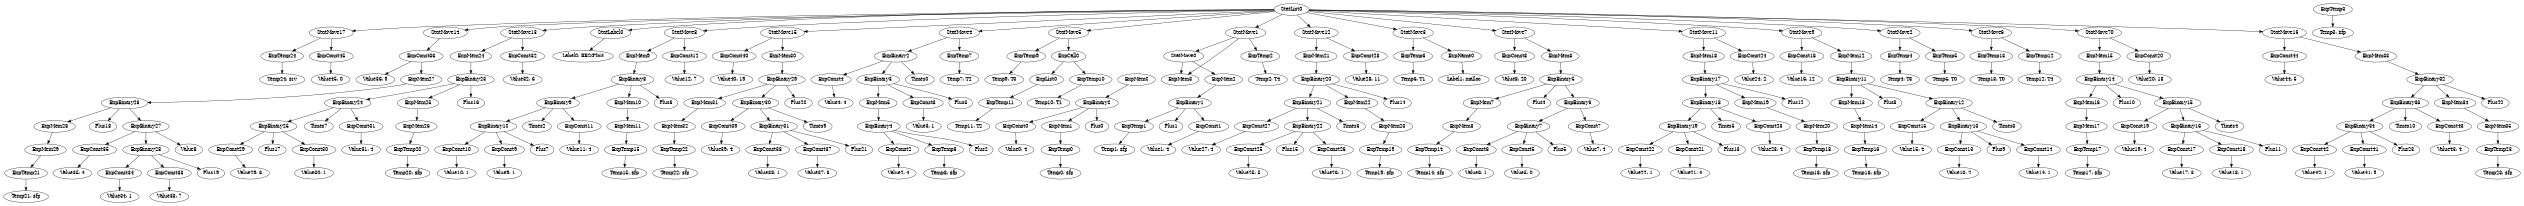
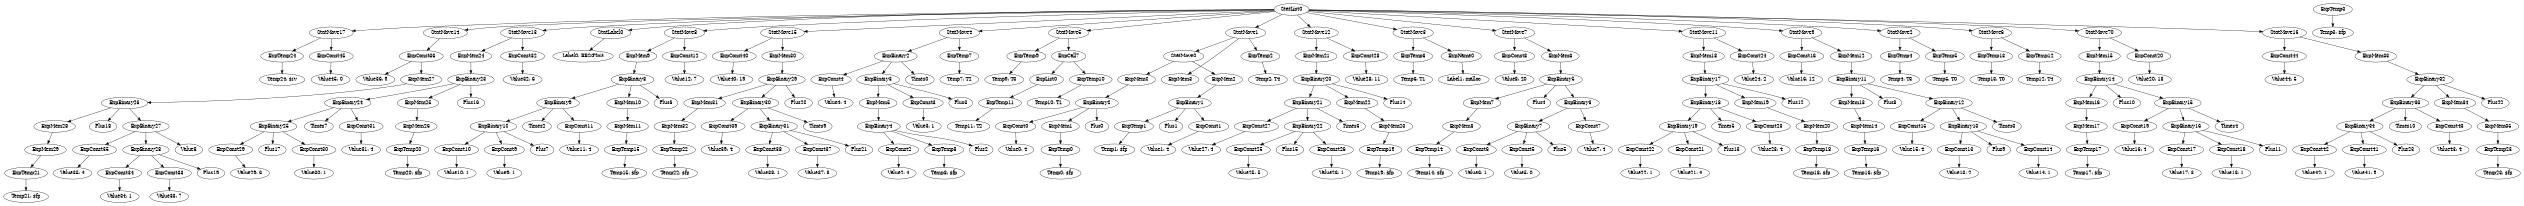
(1069, 56) -> (1069, 56)
(1182, 66) -> (1162, 67)
(2134, 150) -> (2134, 150)
